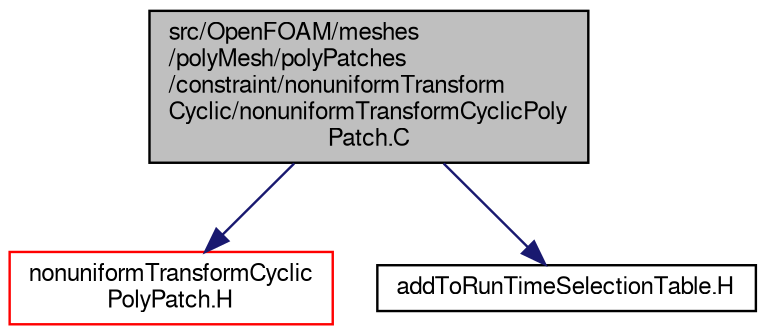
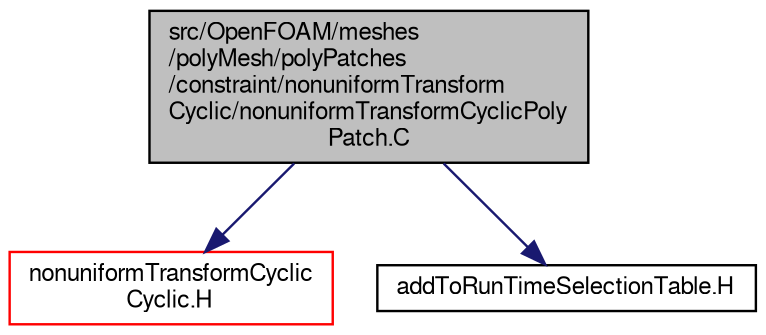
(171, 288) -> (171, 288)
